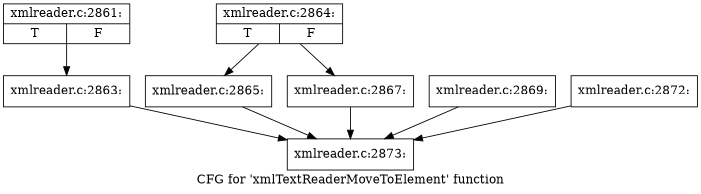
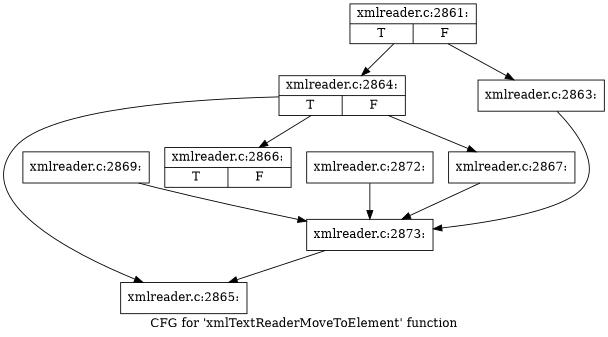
none -> (381, 57)
(275, 121) -> (281, 265)
none -> (228, 167)
